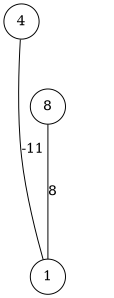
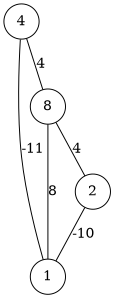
none -> (35, 64)
none -> (93, 192)
